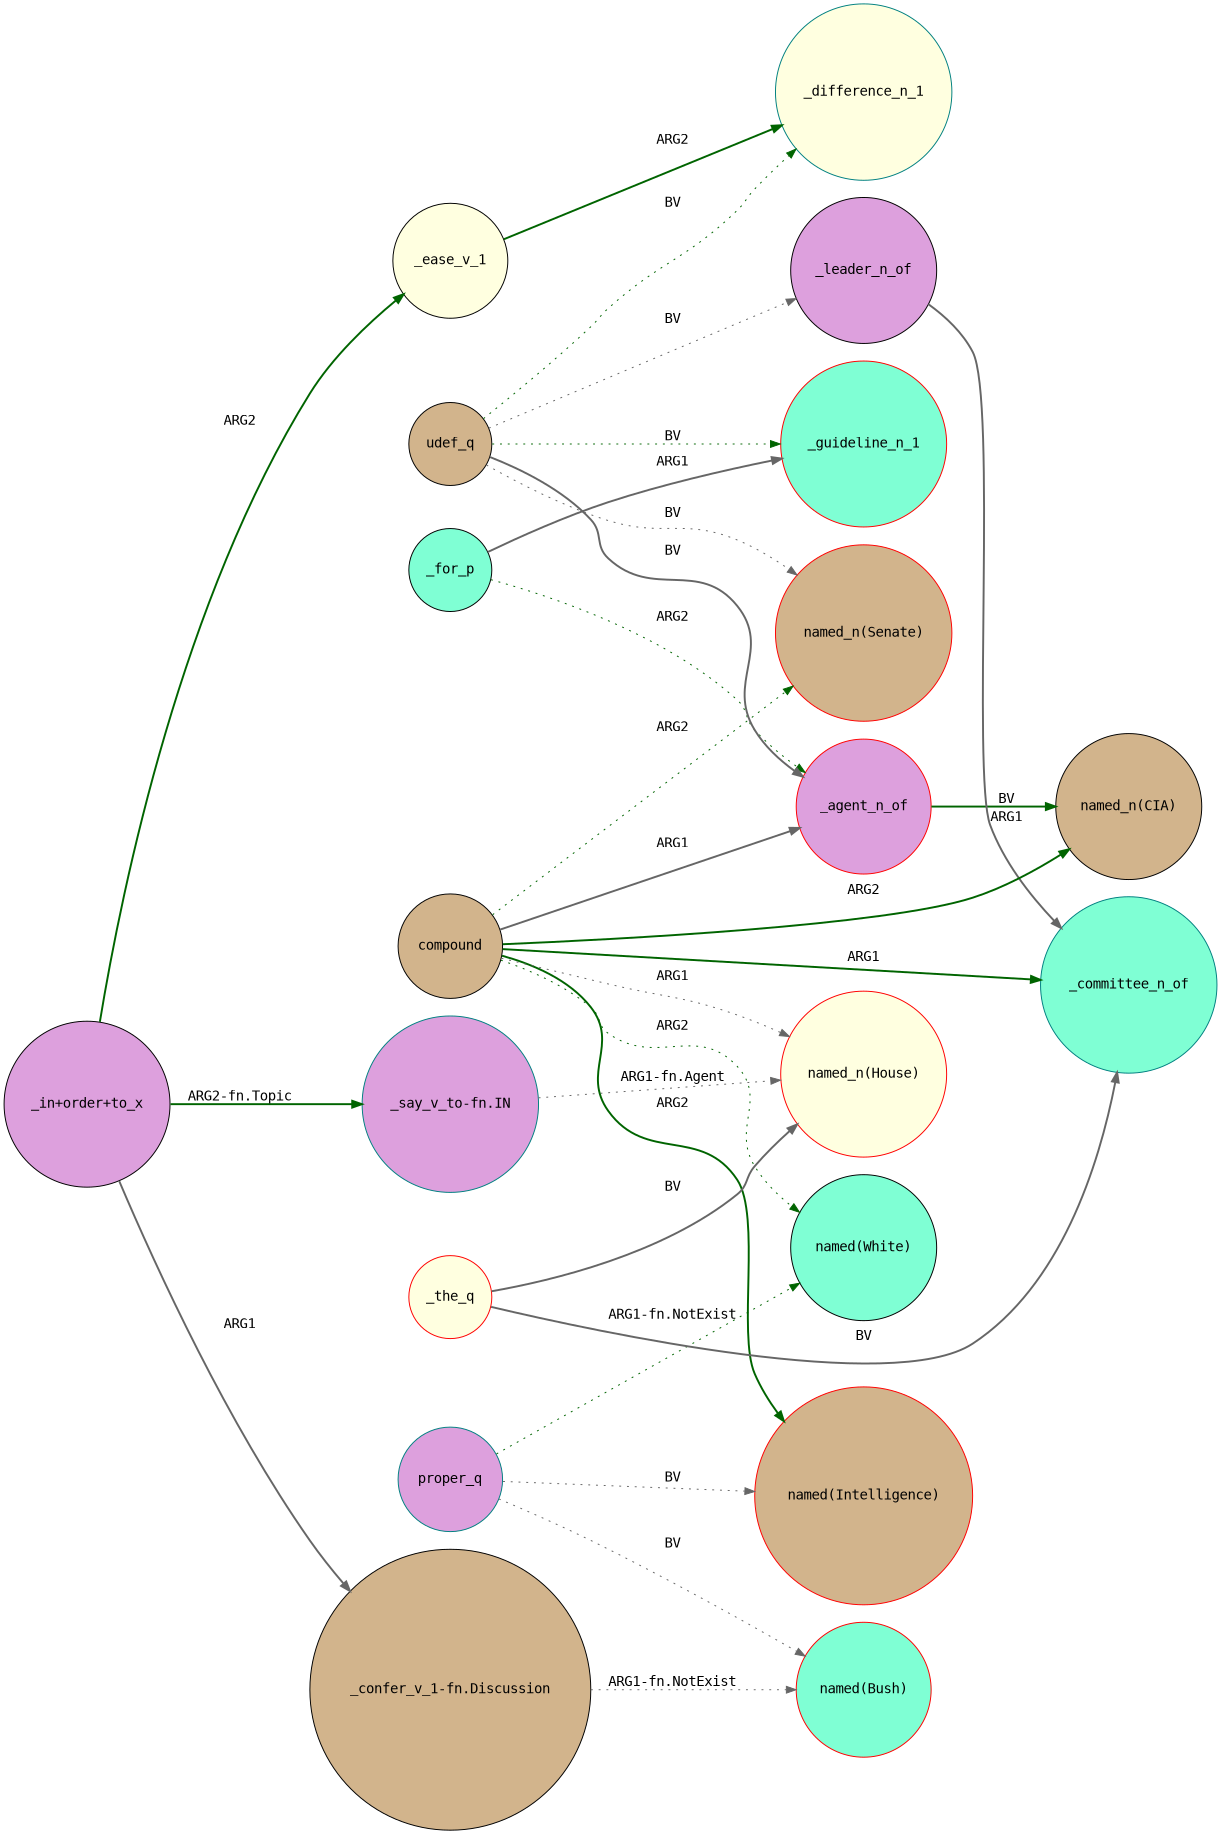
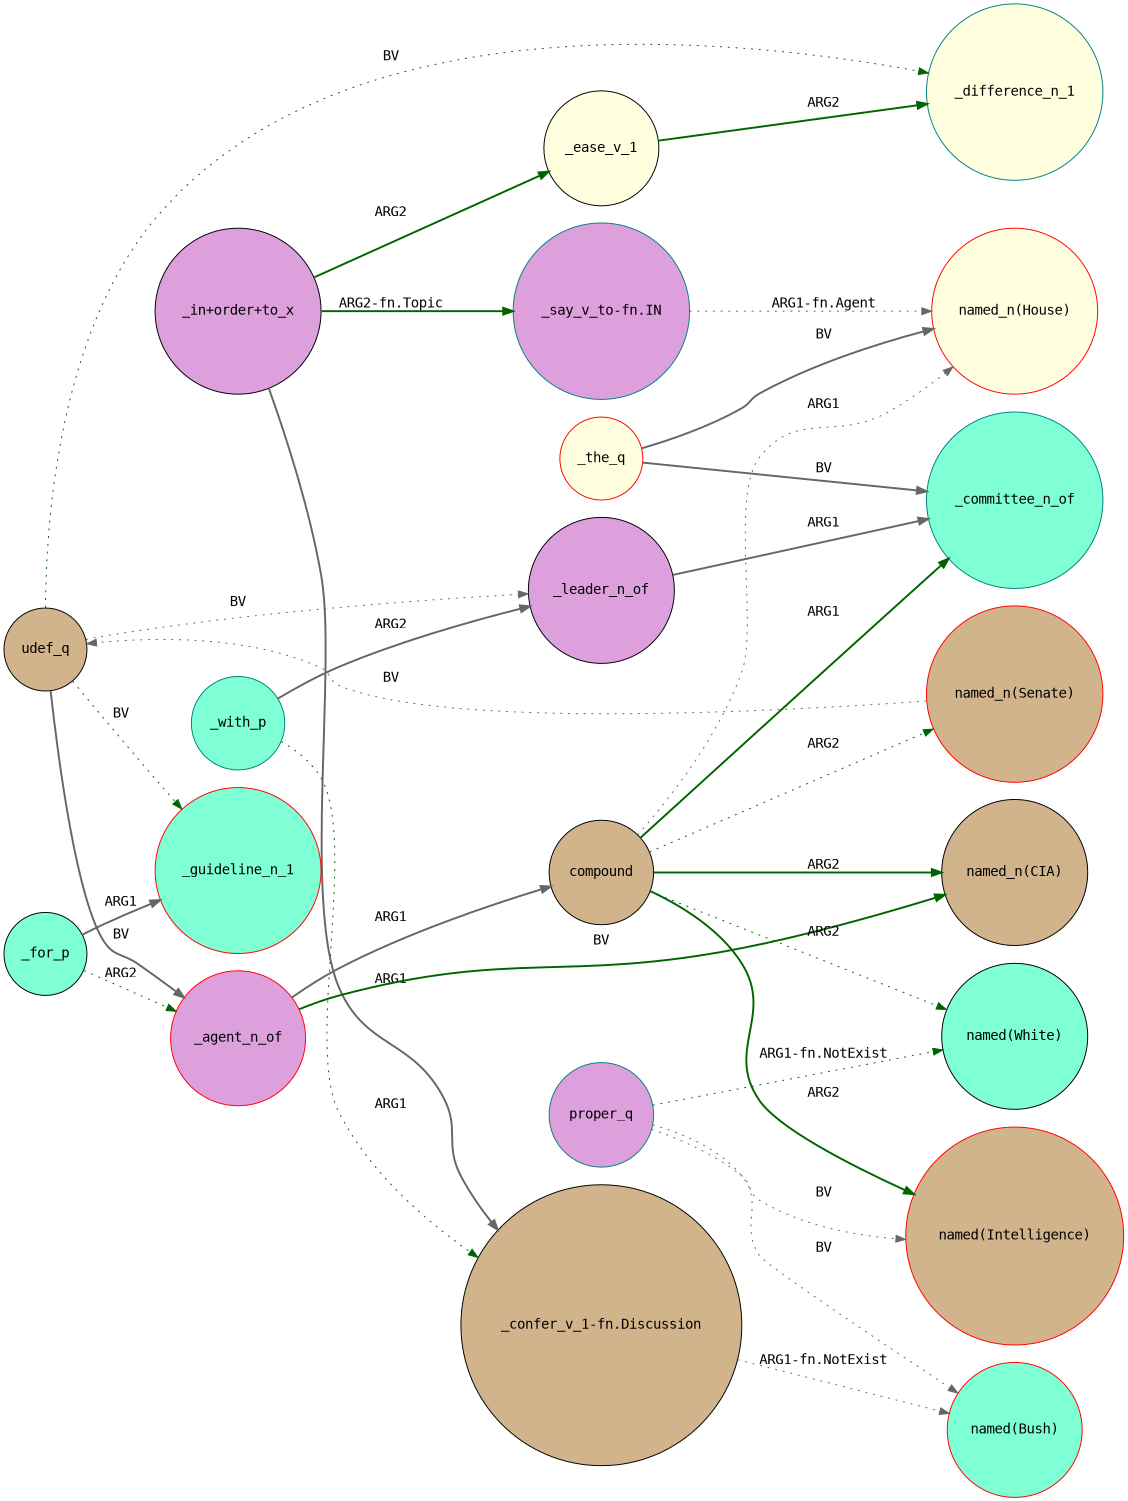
(636, 527) -> (505, 711)
none -> (238, 723)
(645, 880) -> (413, 935)
